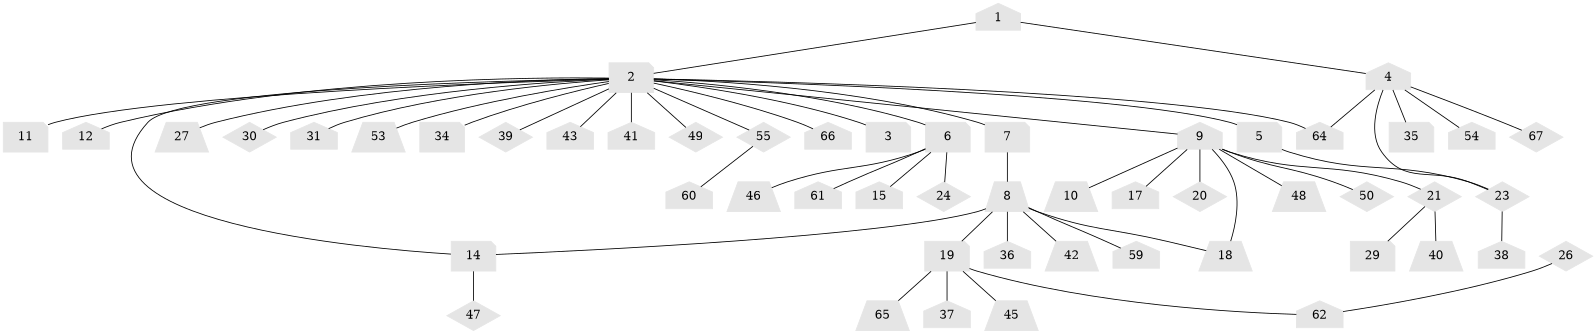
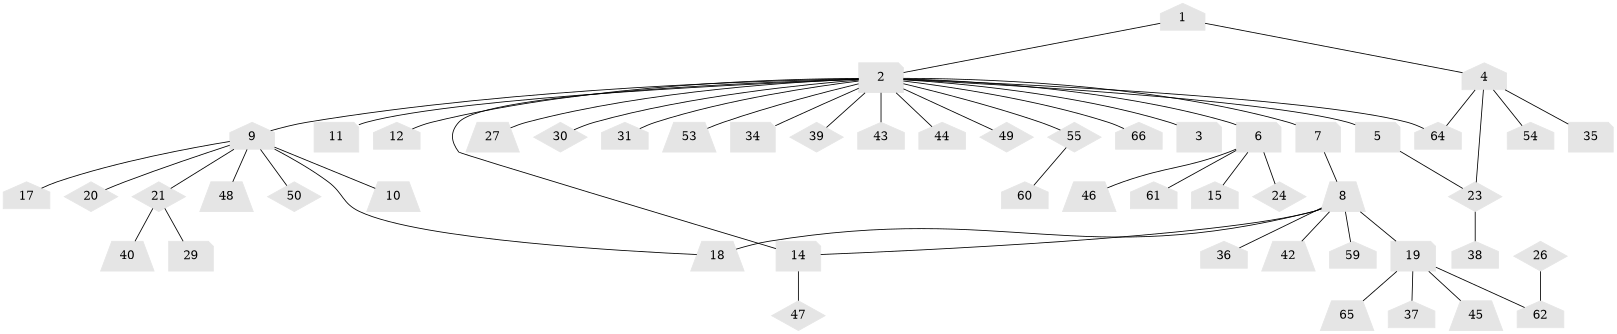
(631, 137) -> (942, 137)
(1536, 137) -> none
